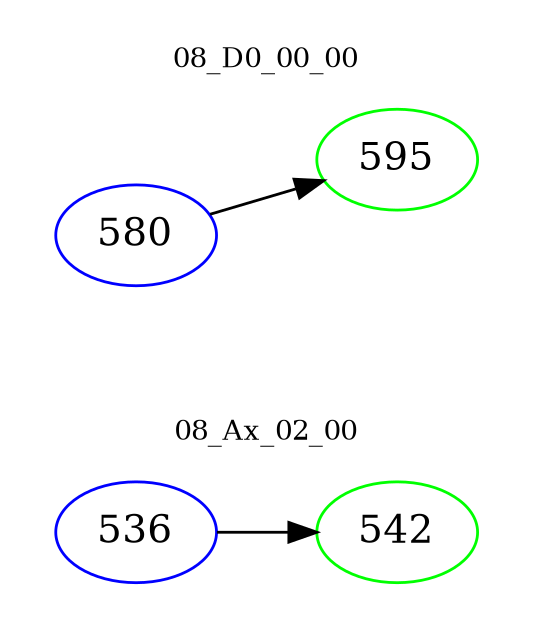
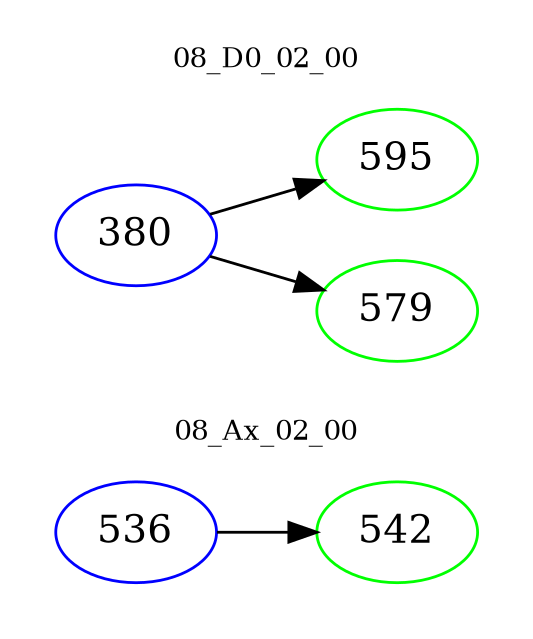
(267, 60) -> (267, 60)
(136, 235) -> (136, 235)
none -> (397, 311)
